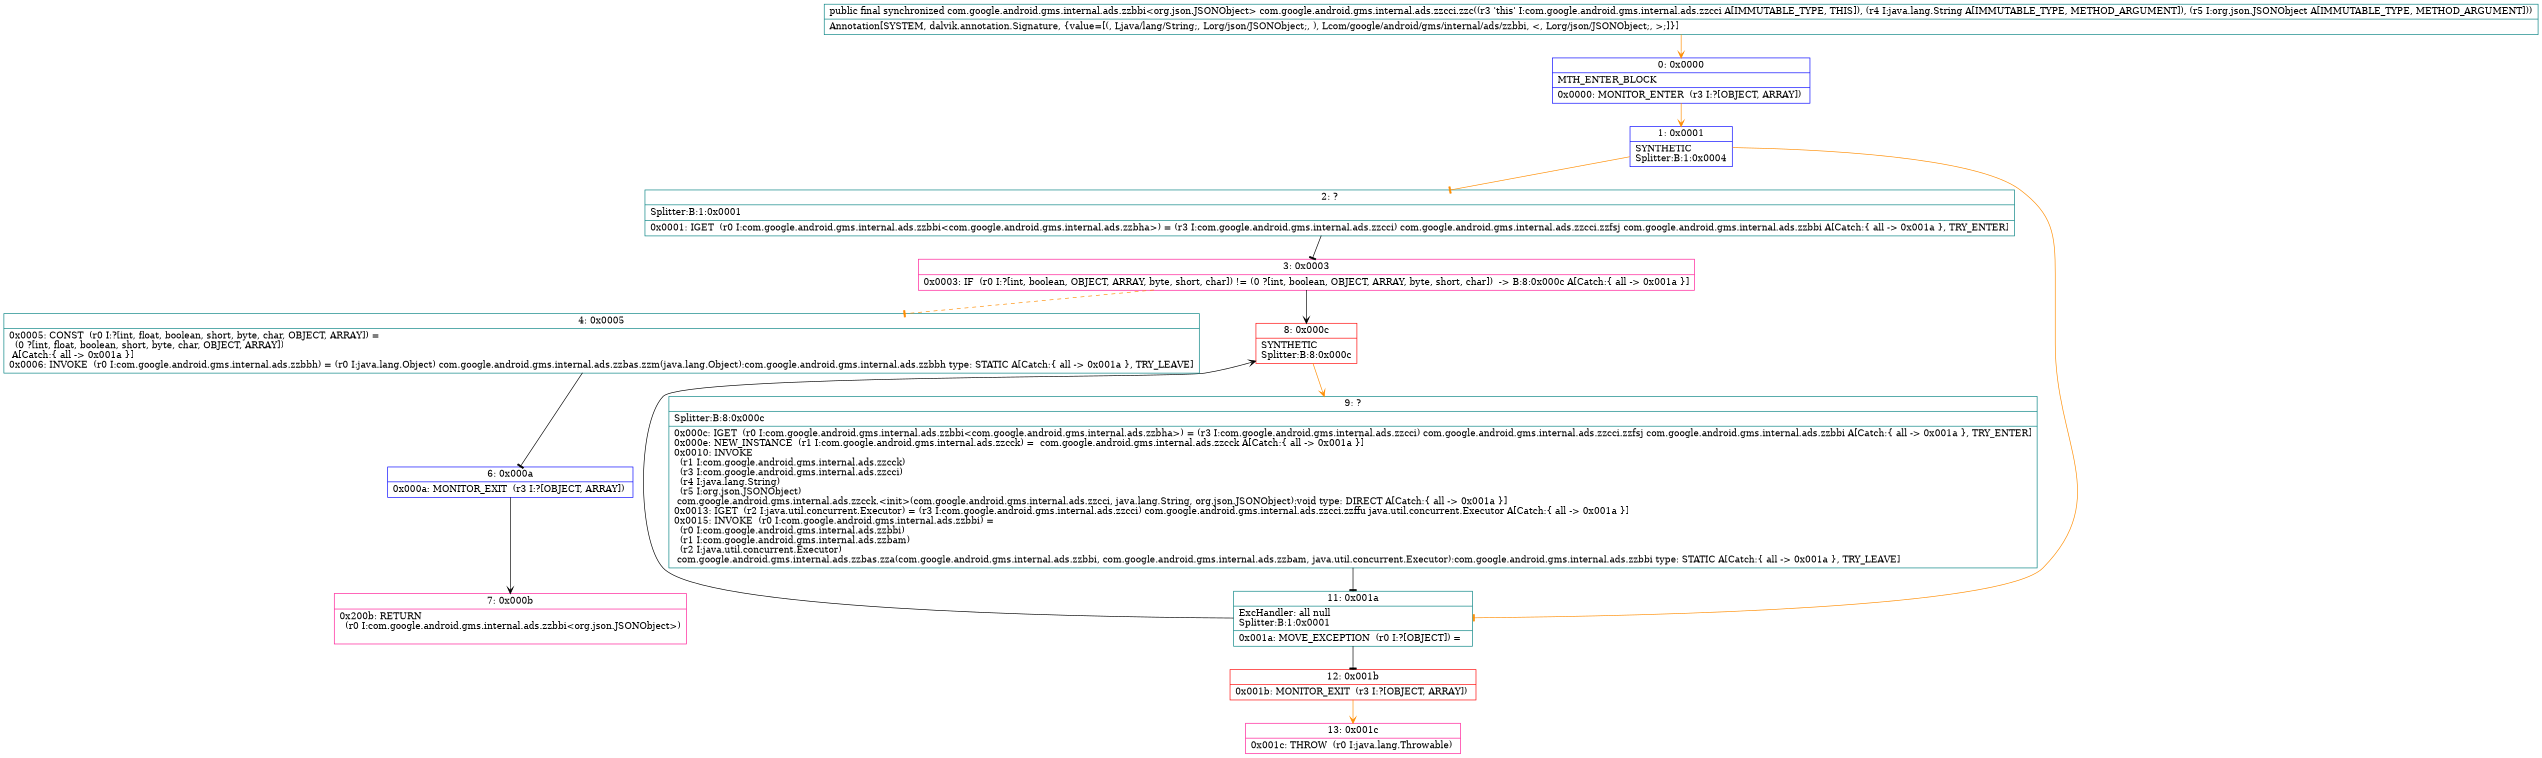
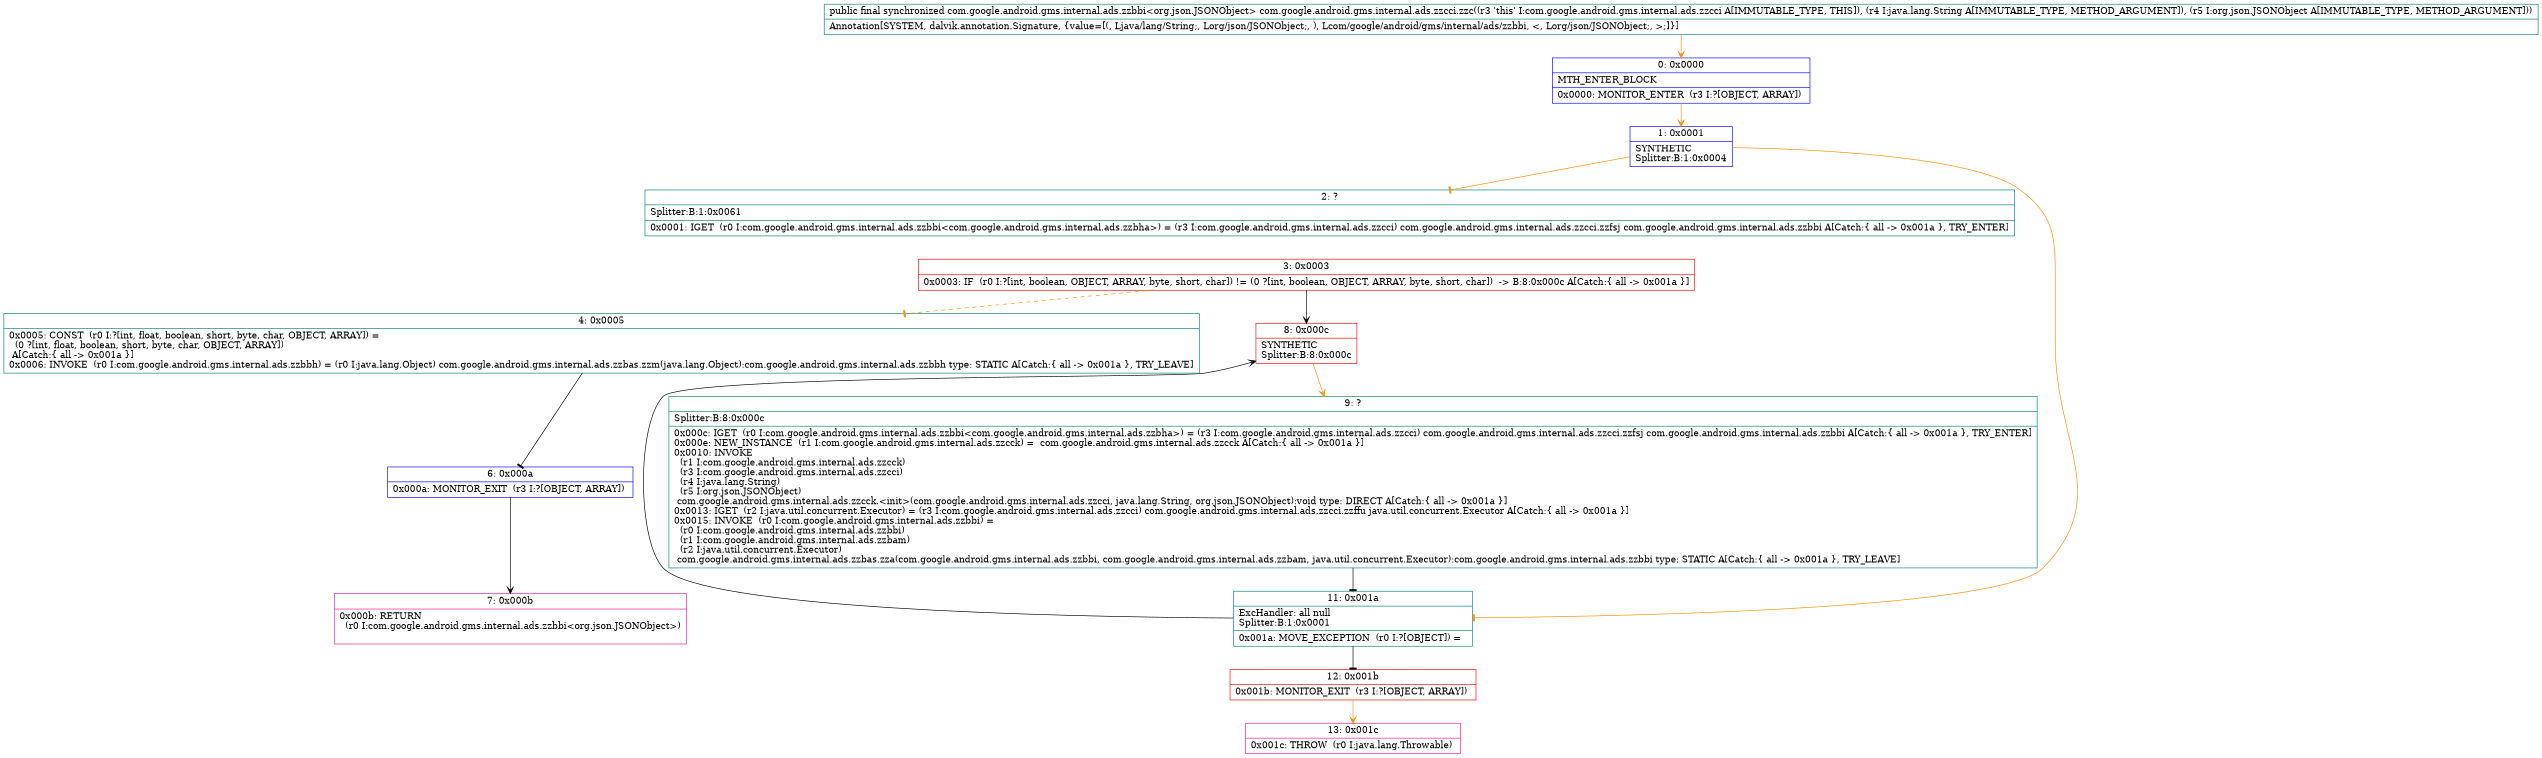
(696, 212) -> (696, 212)
(1317, 246) -> none
(1306, 275) -> (1306, 275)
(383, 616) -> (383, 616)
